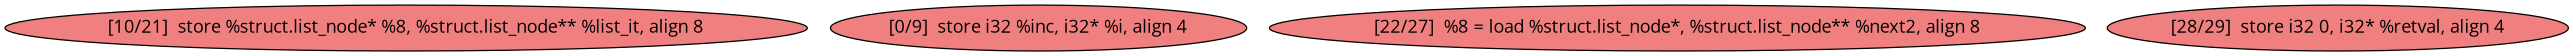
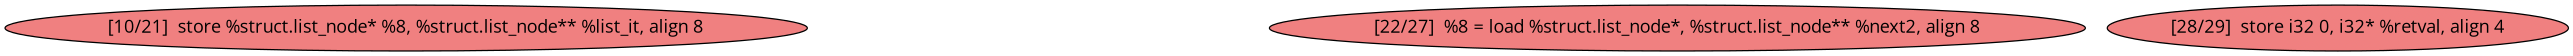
(1039, 28) -> none
